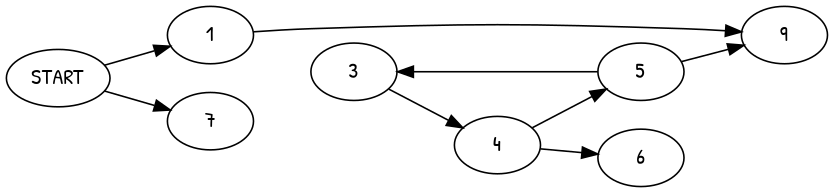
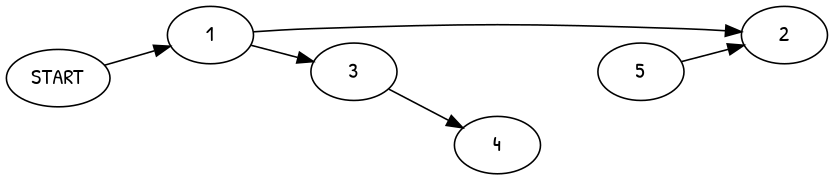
(784, 35) -> (784, 35)
(506, 72) -> (274, 51)
(562, 112) -> none
(210, 121) -> none
(641, 158) -> none
